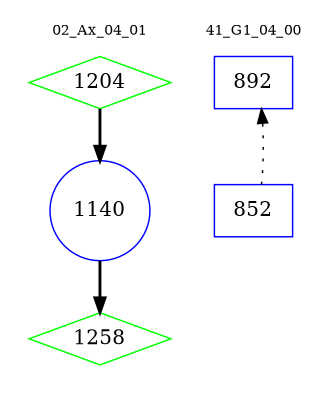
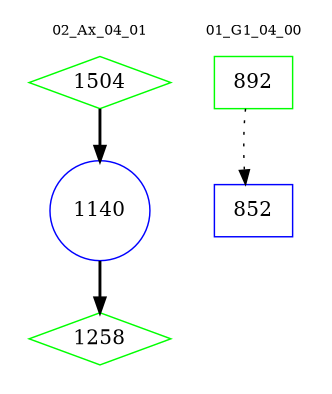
(254, 31) -> (254, 31)
(100, 83) -> (100, 83)
(254, 83) -> (254, 83)
(263, 154) -> (244, 139)
